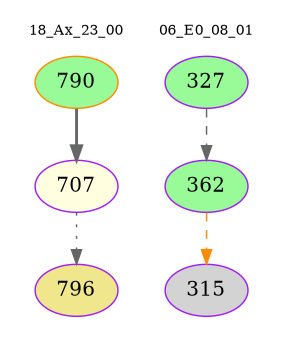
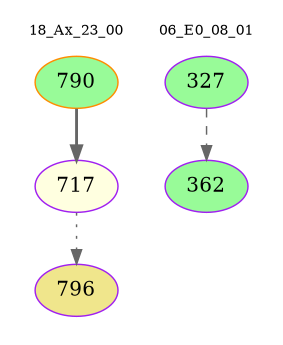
(77, 186) -> (77, 186)
(207, 290) -> none
